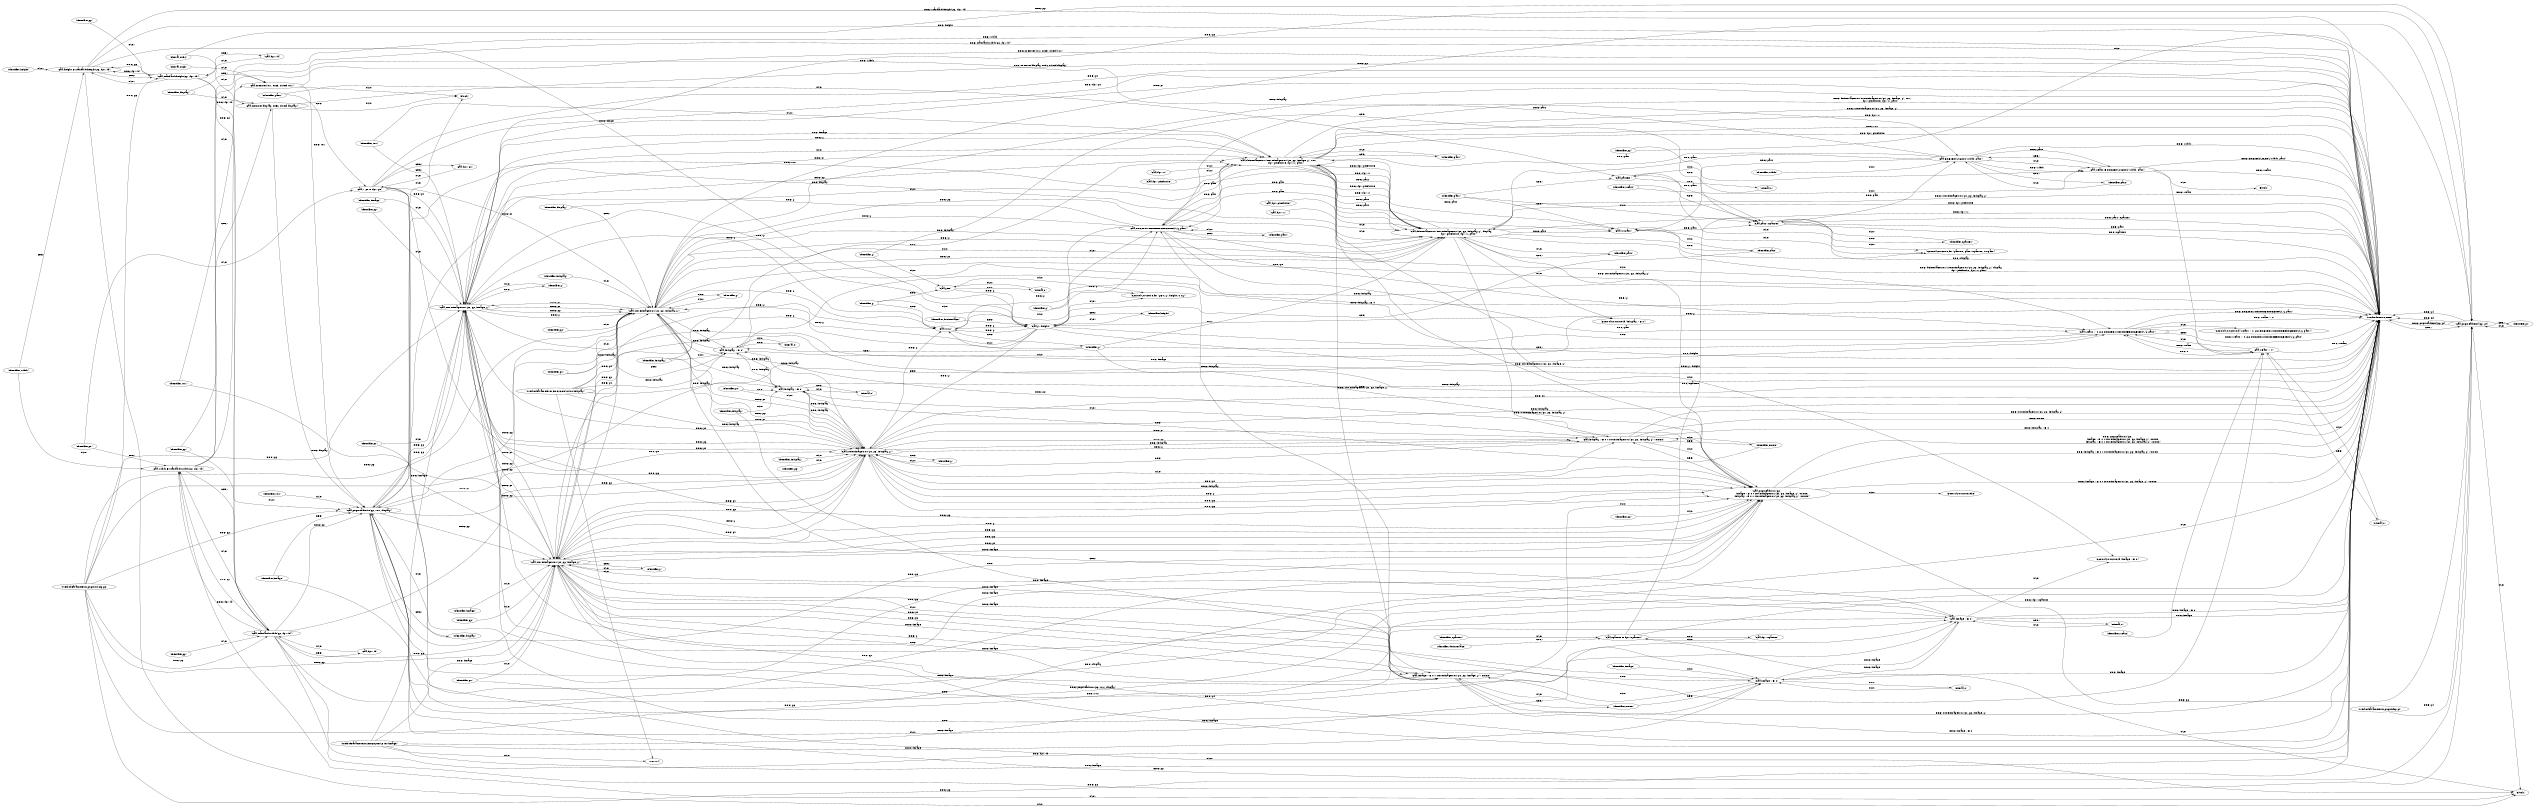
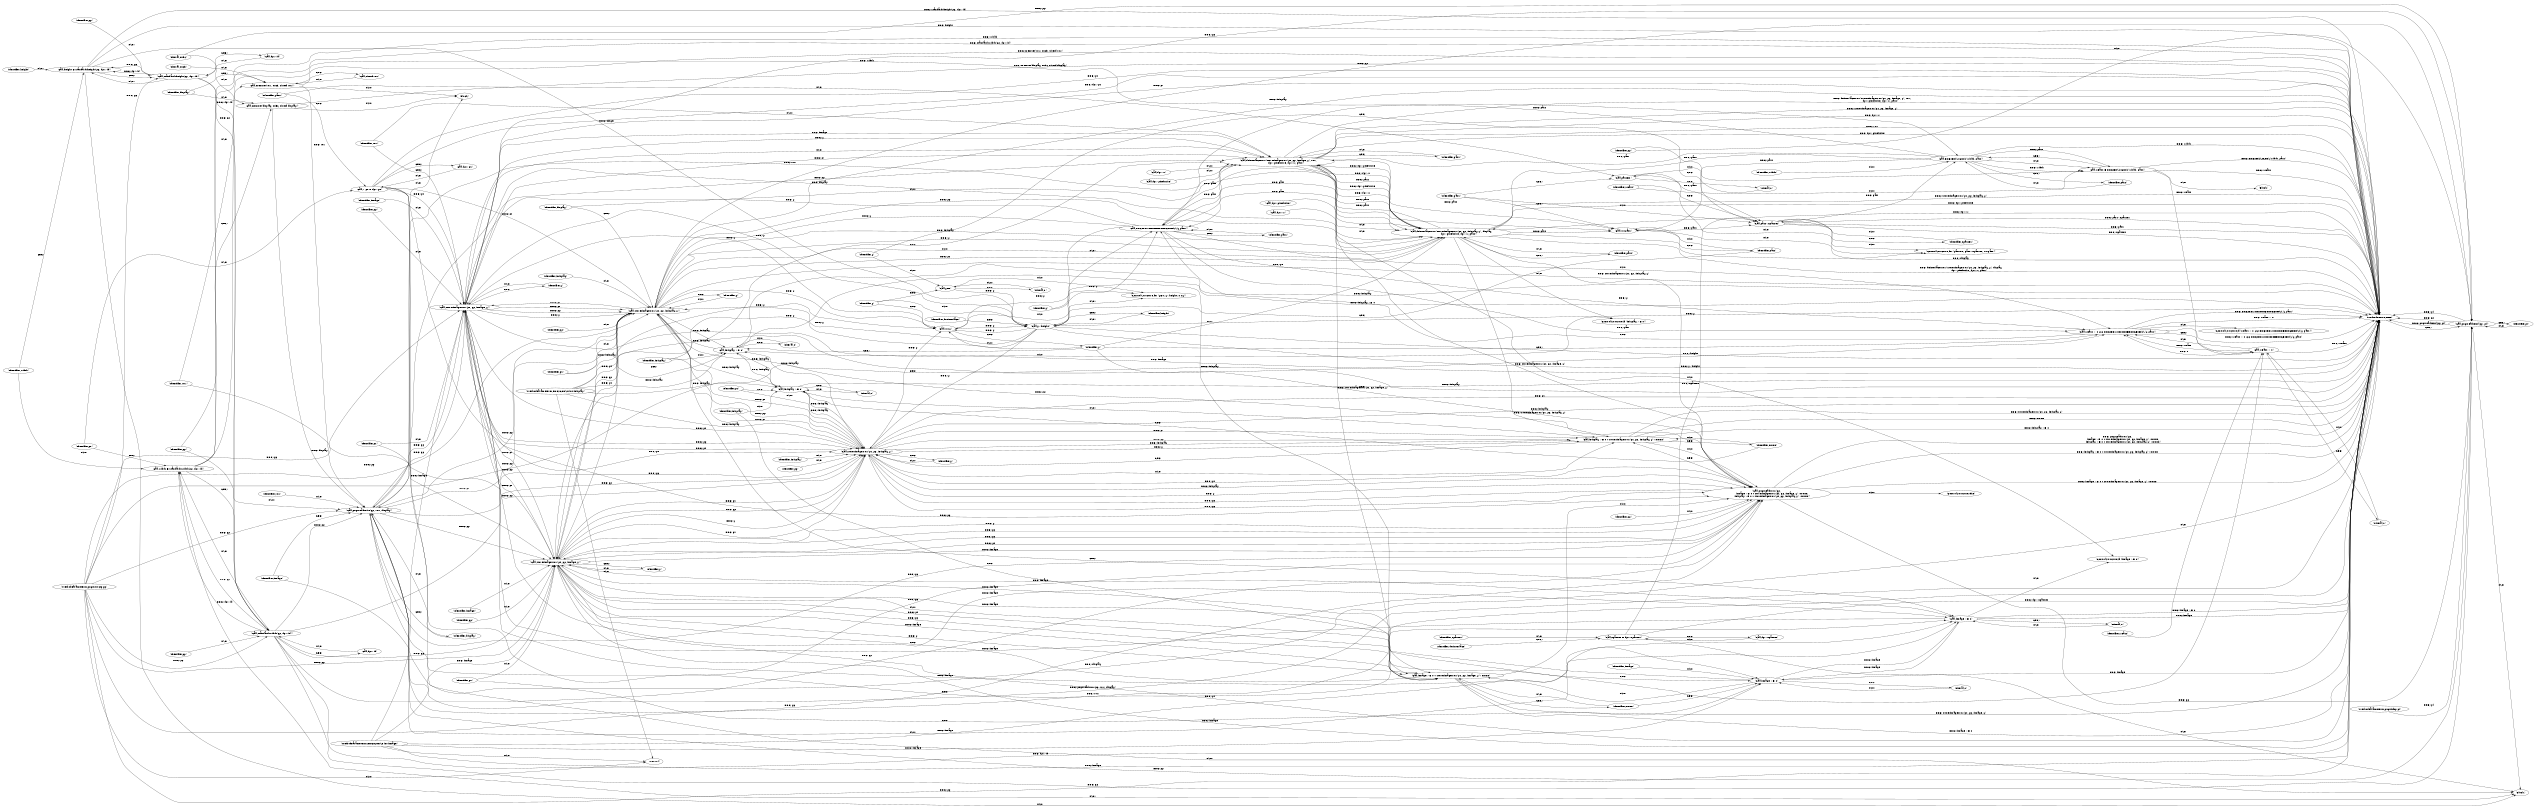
none -> (369, 76)
none -> (297, 778)
